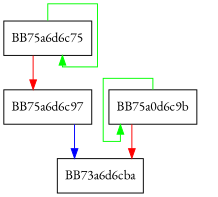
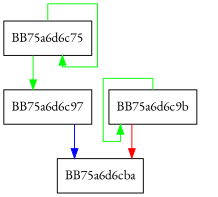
(33, 68) -> (33, 68)
(153, 107) -> (153, 107)
(100, 176) -> (100, 176)
